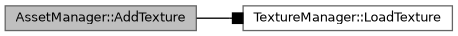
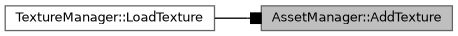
(213, 18) -> (231, 18)
